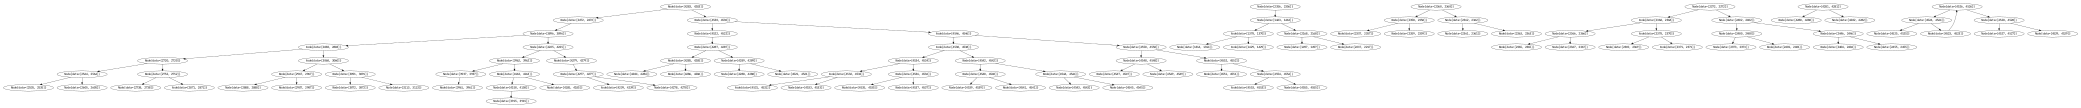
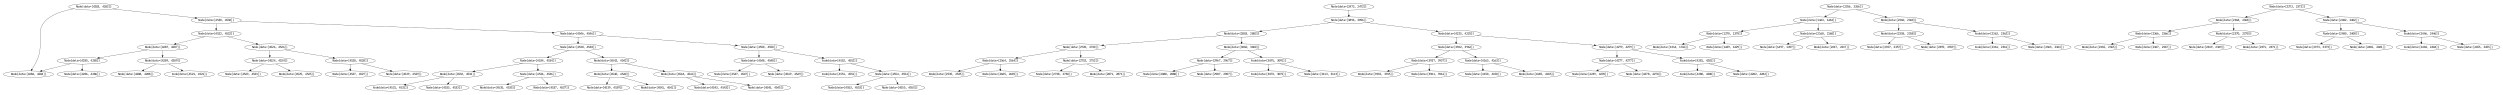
(633, 13) -> (41, 30)
none -> (1871, 13)
(1954, 22) -> (242, 40)
none -> (1656, 54)
(511, 94) -> (1403, 67)
